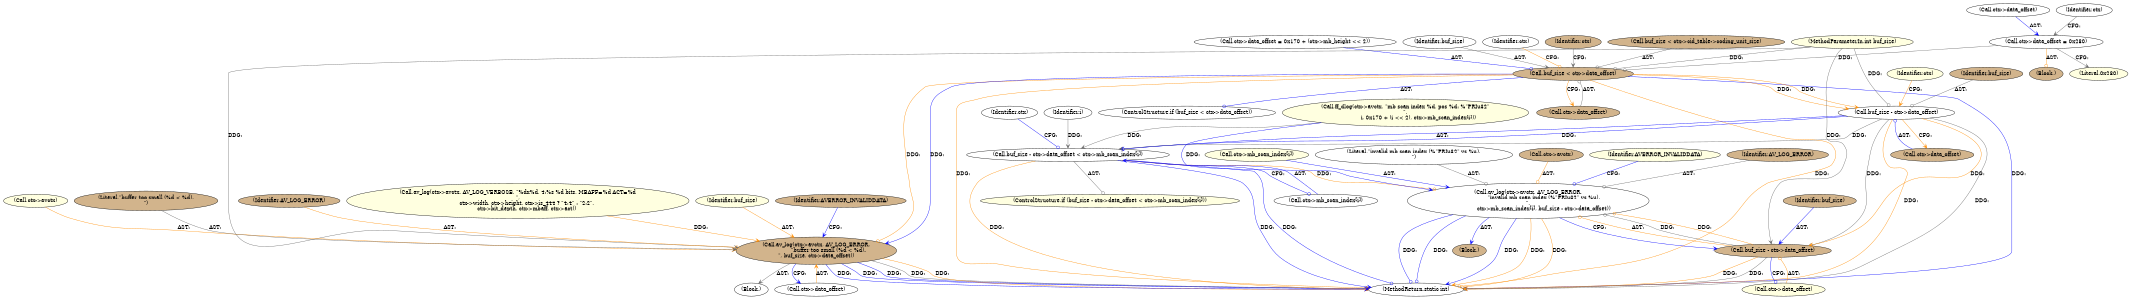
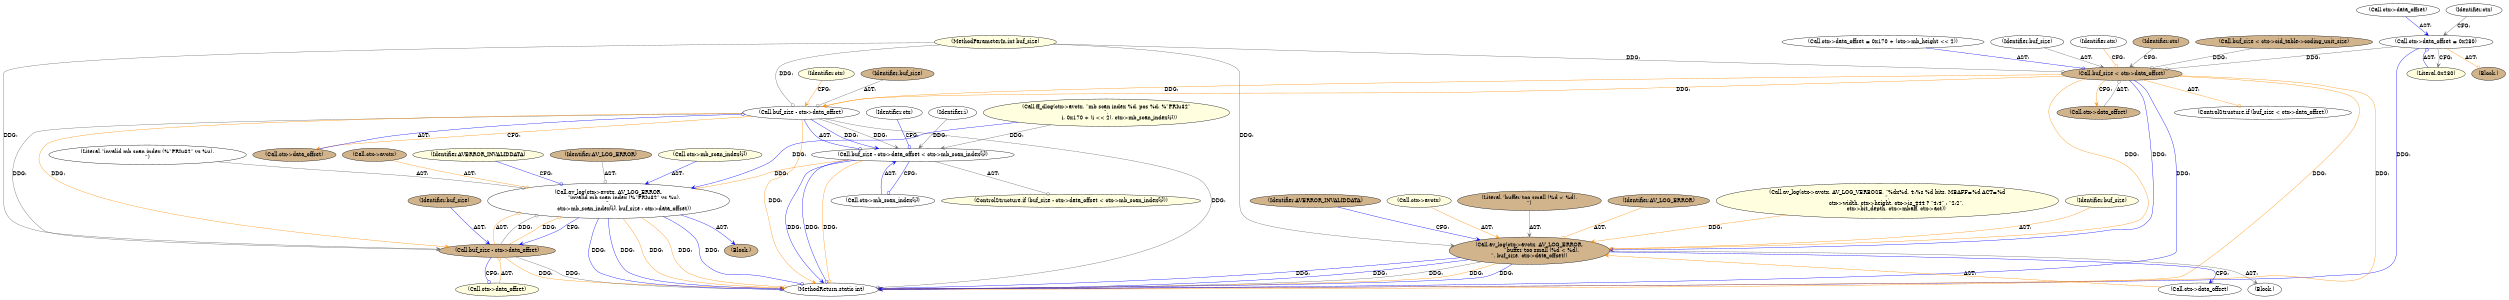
(1649, 58) -> (2221, 58)
none -> (2423, 60)
(1374, 89) -> (2191, 93)
none -> (1751, 285)
